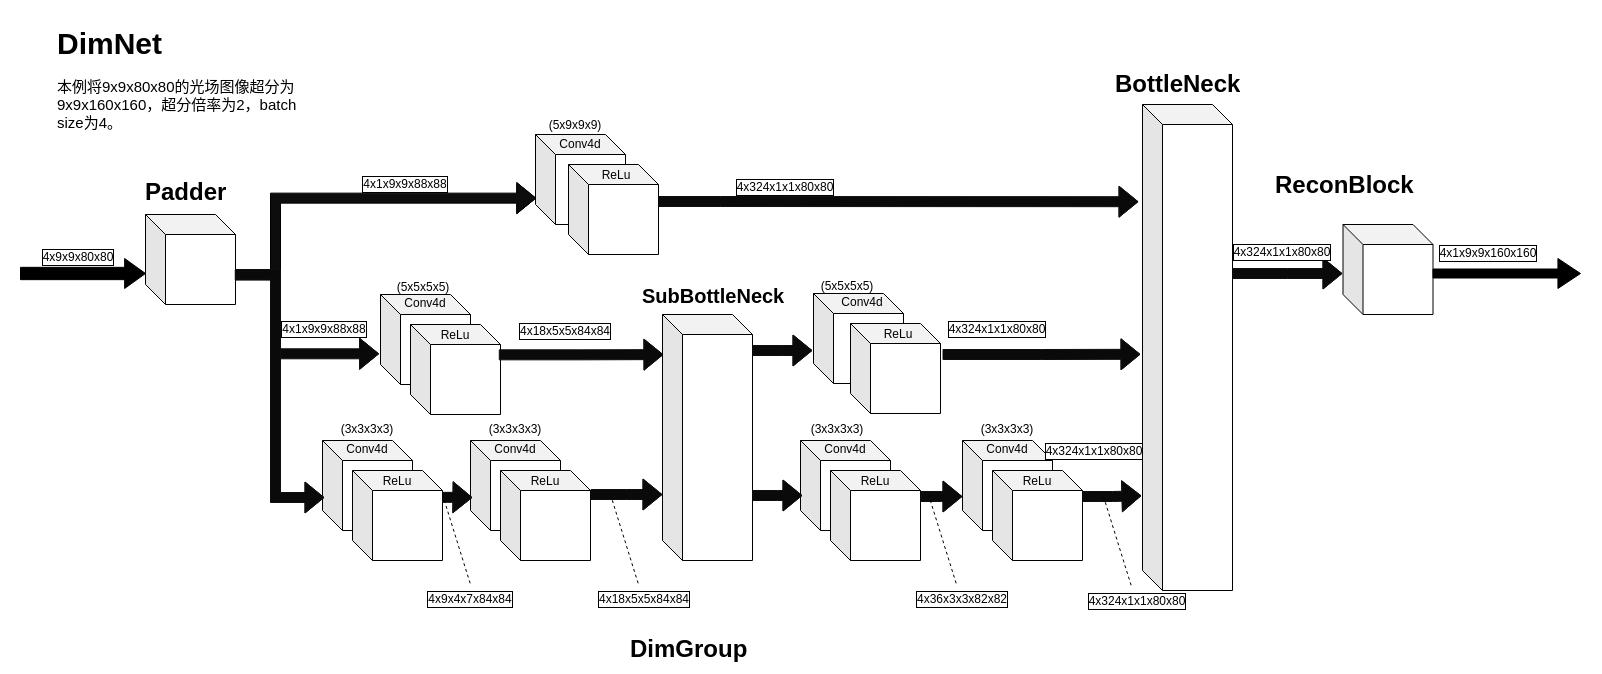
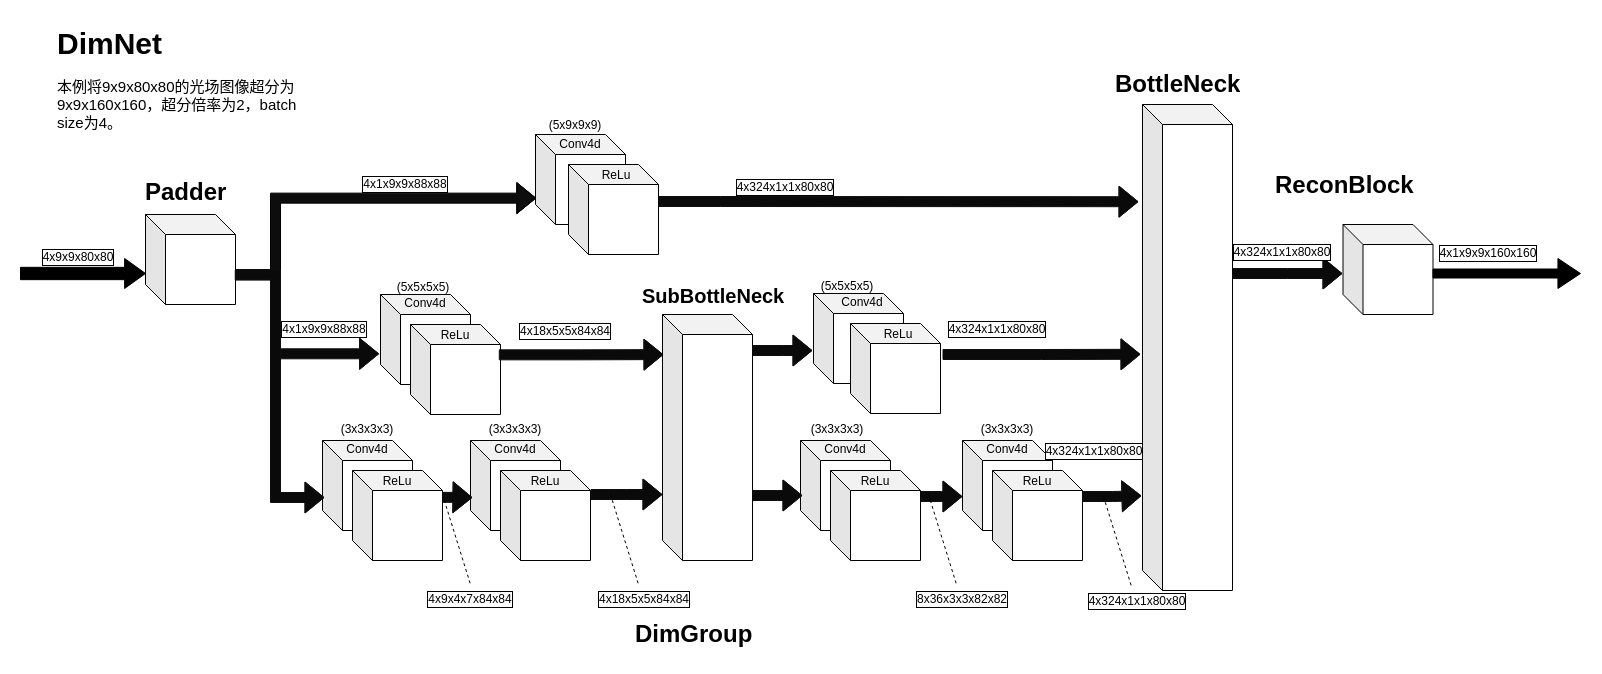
(963, 600) -> (963, 600)
(703, 649) -> (708, 634)
